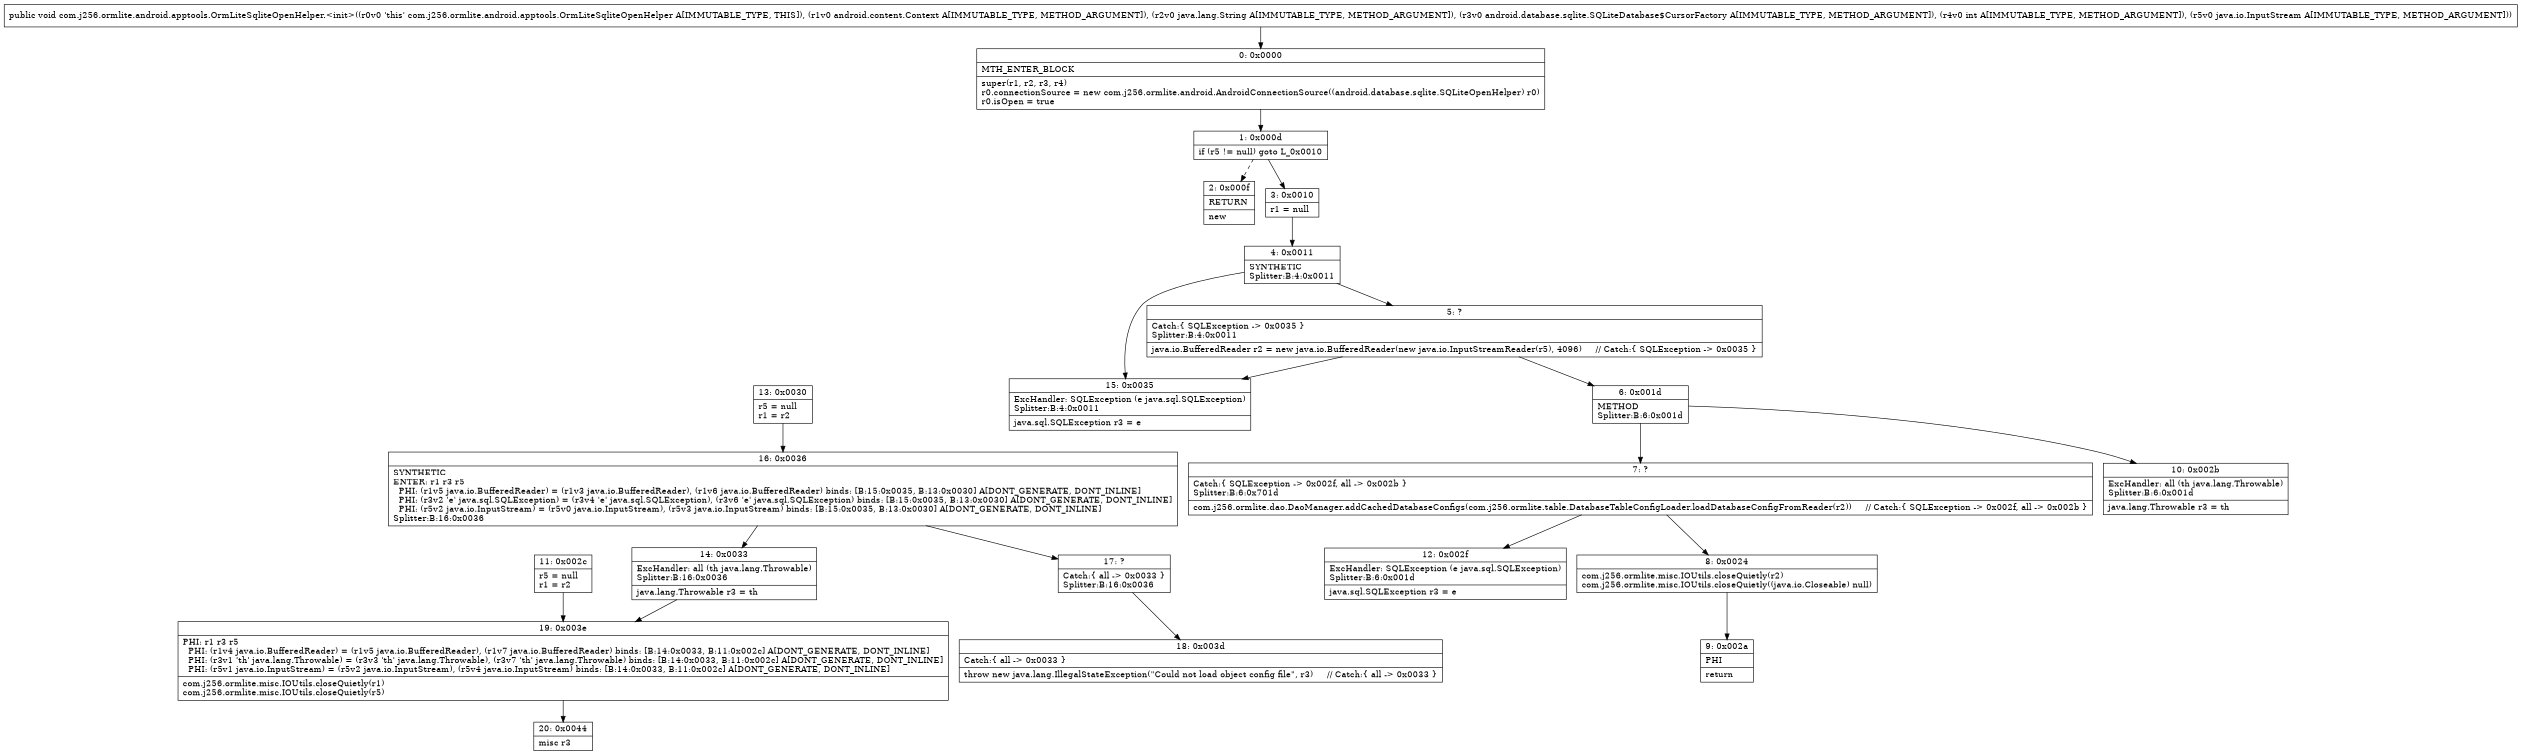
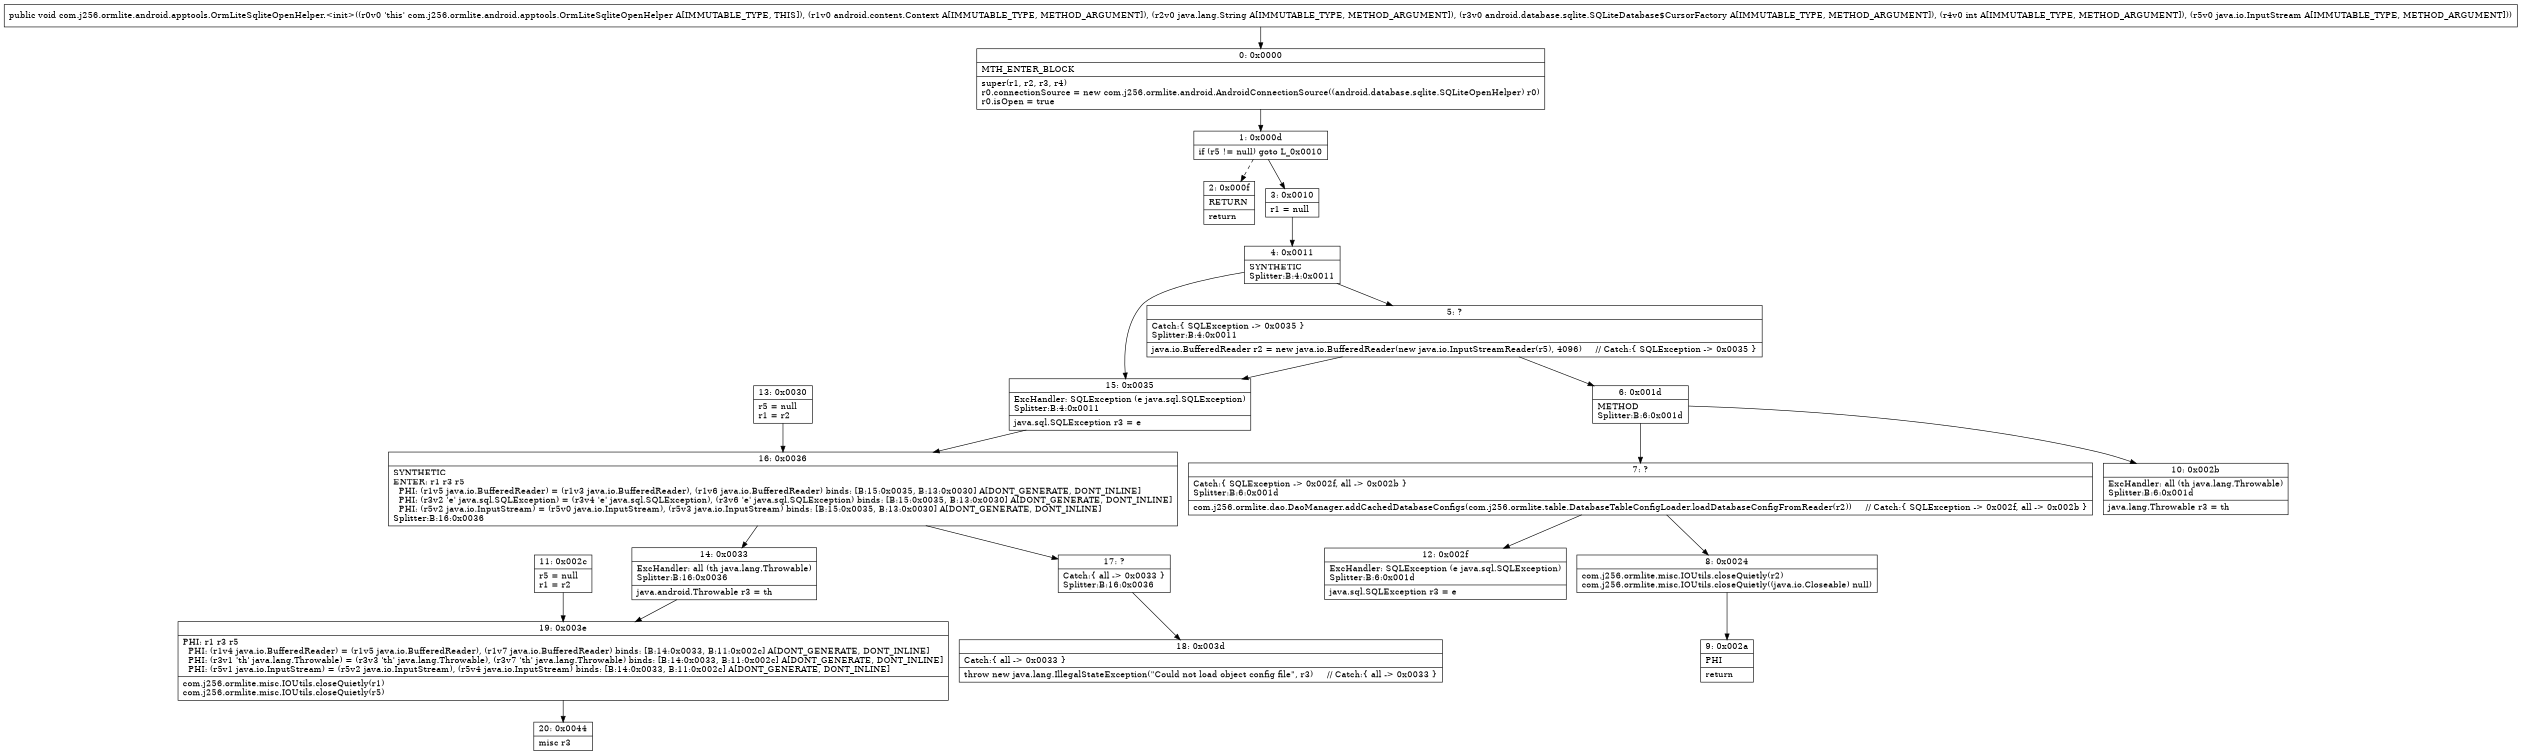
(1218, 217) -> (1223, 217)
none -> (983, 440)
(1236, 493) -> (1236, 493)
(698, 592) -> (705, 592)
